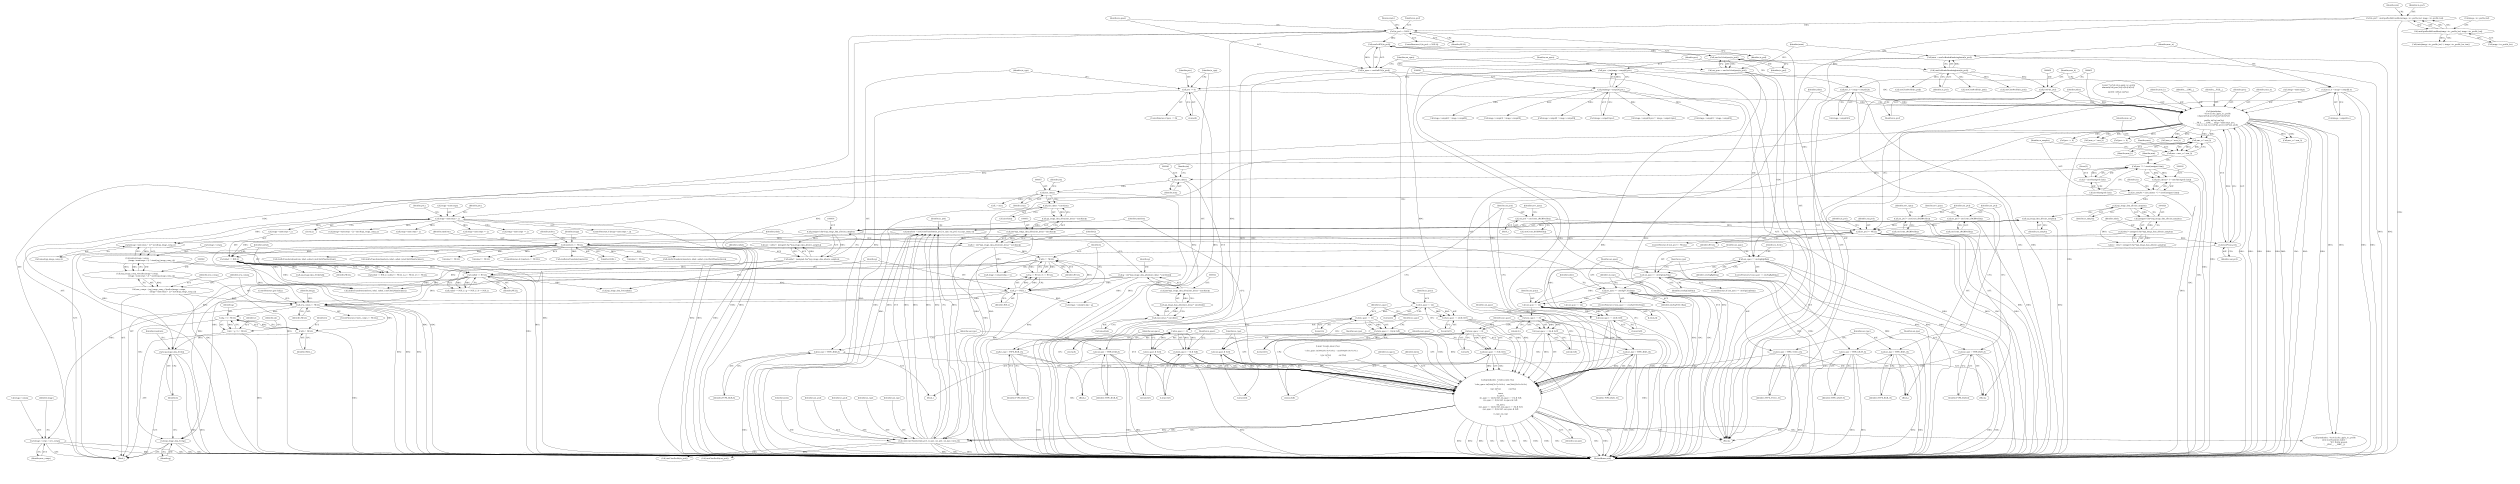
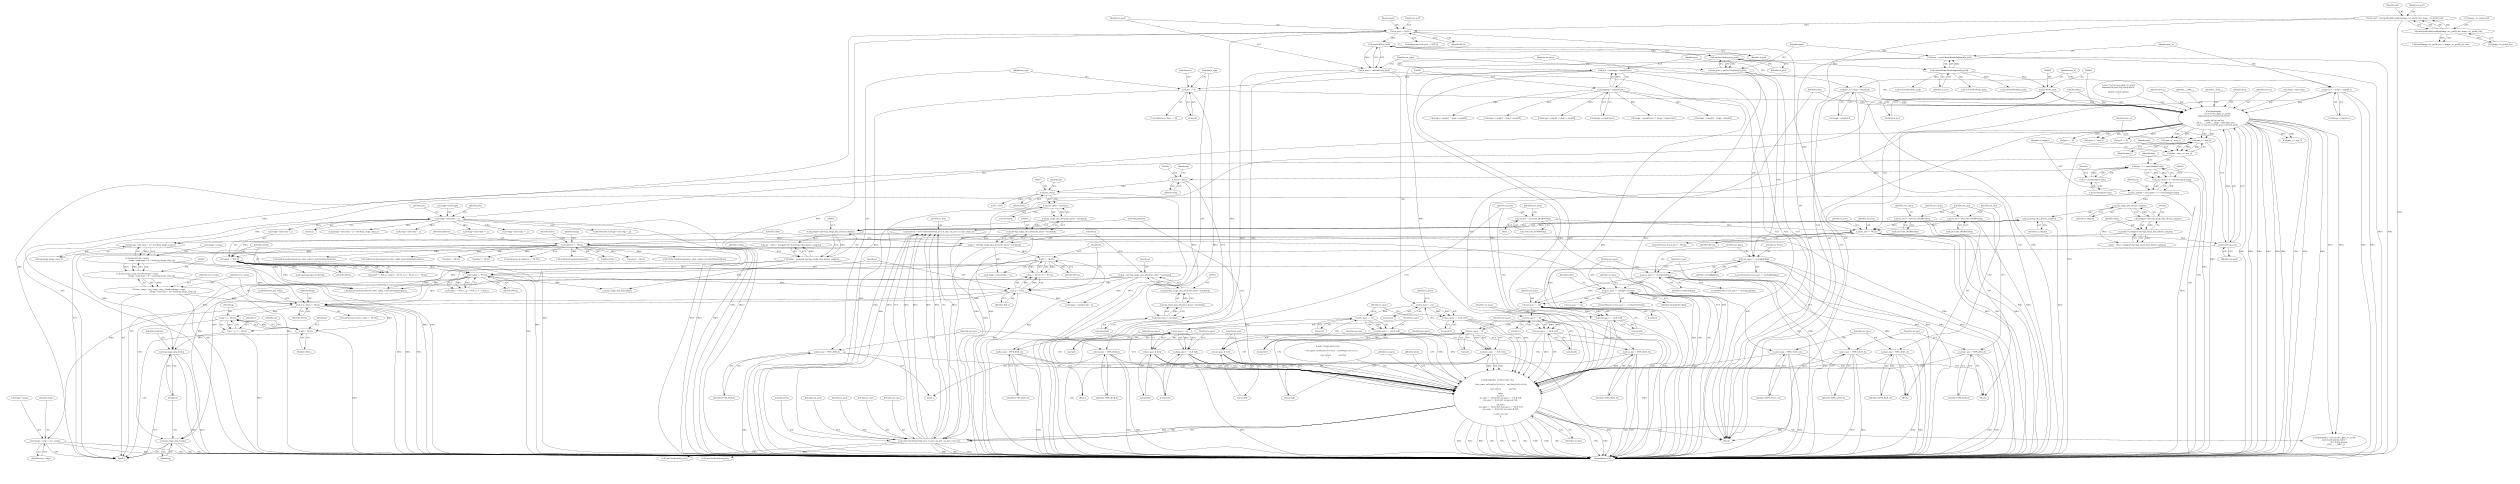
(2118, 177) -> (2168, 172)
(1077, 284) -> none
